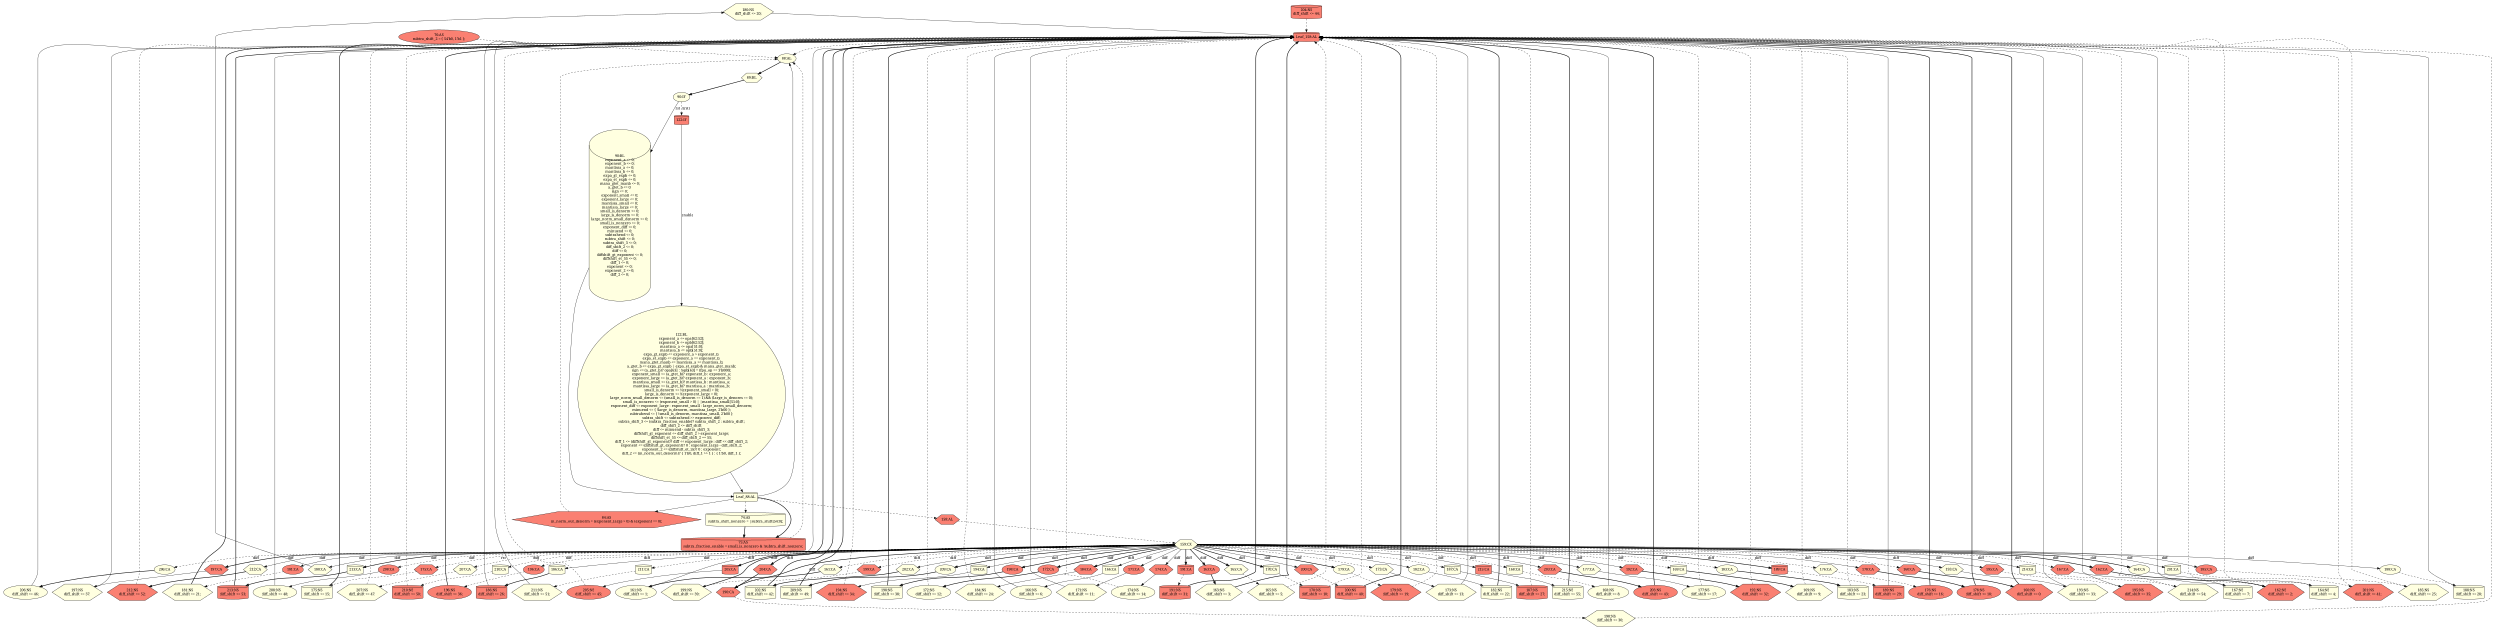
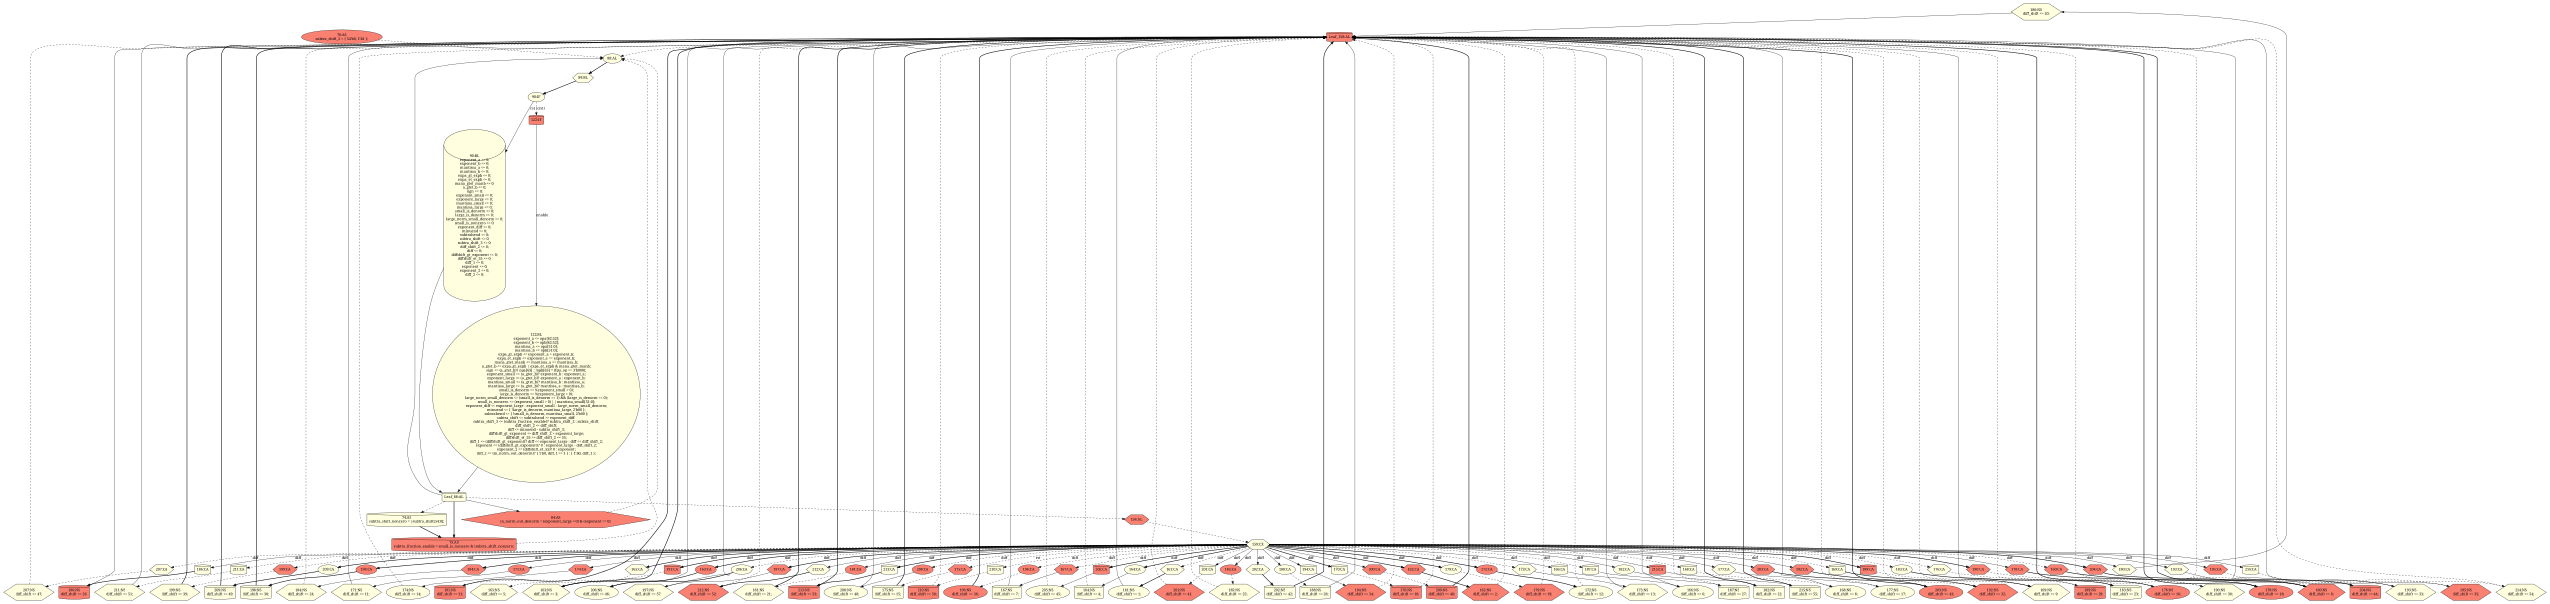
(1326, 327) -> none
(748, 580) -> (2165, 578)
(589, 592) -> (1048, 592)
(1532, 592) -> (1734, 592)
